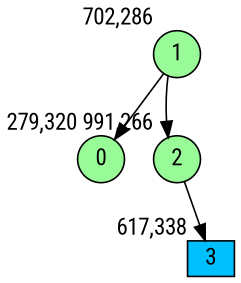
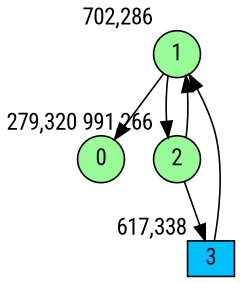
none -> (188, 115)
none -> (220, 163)
